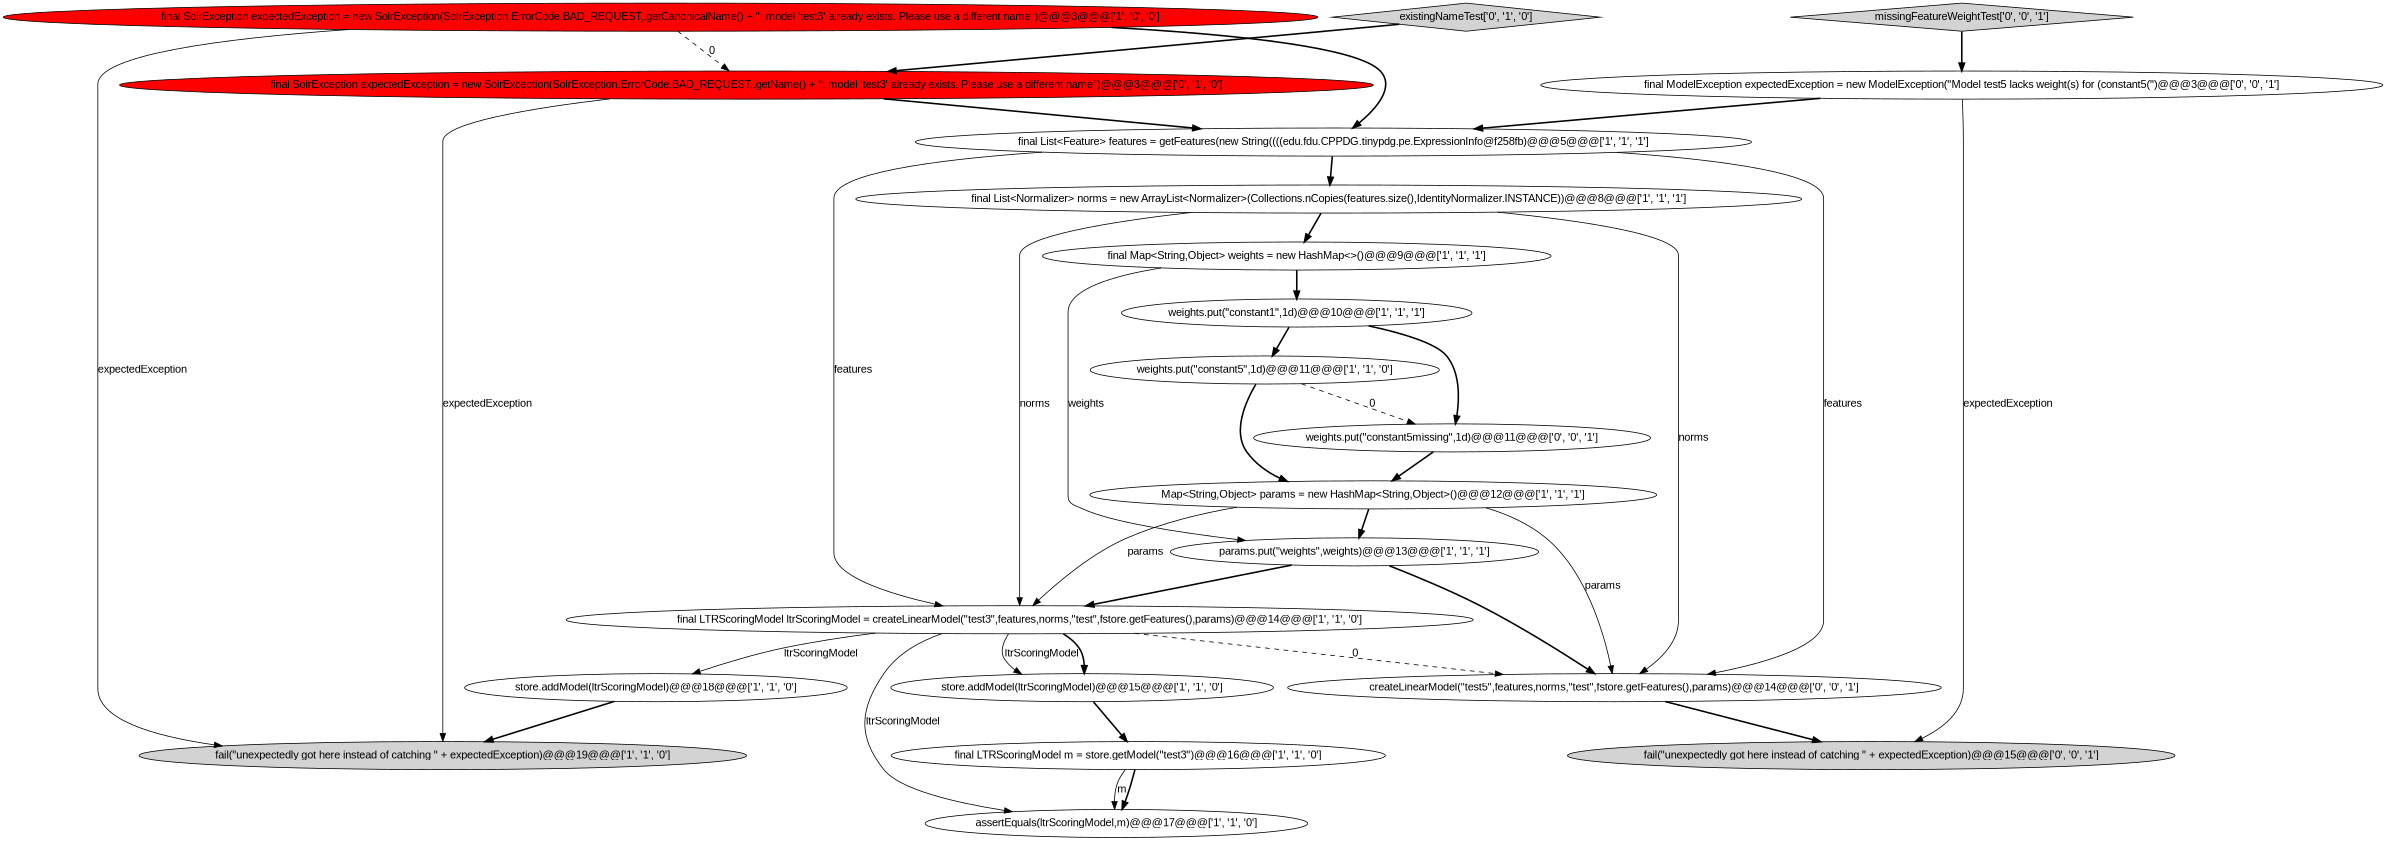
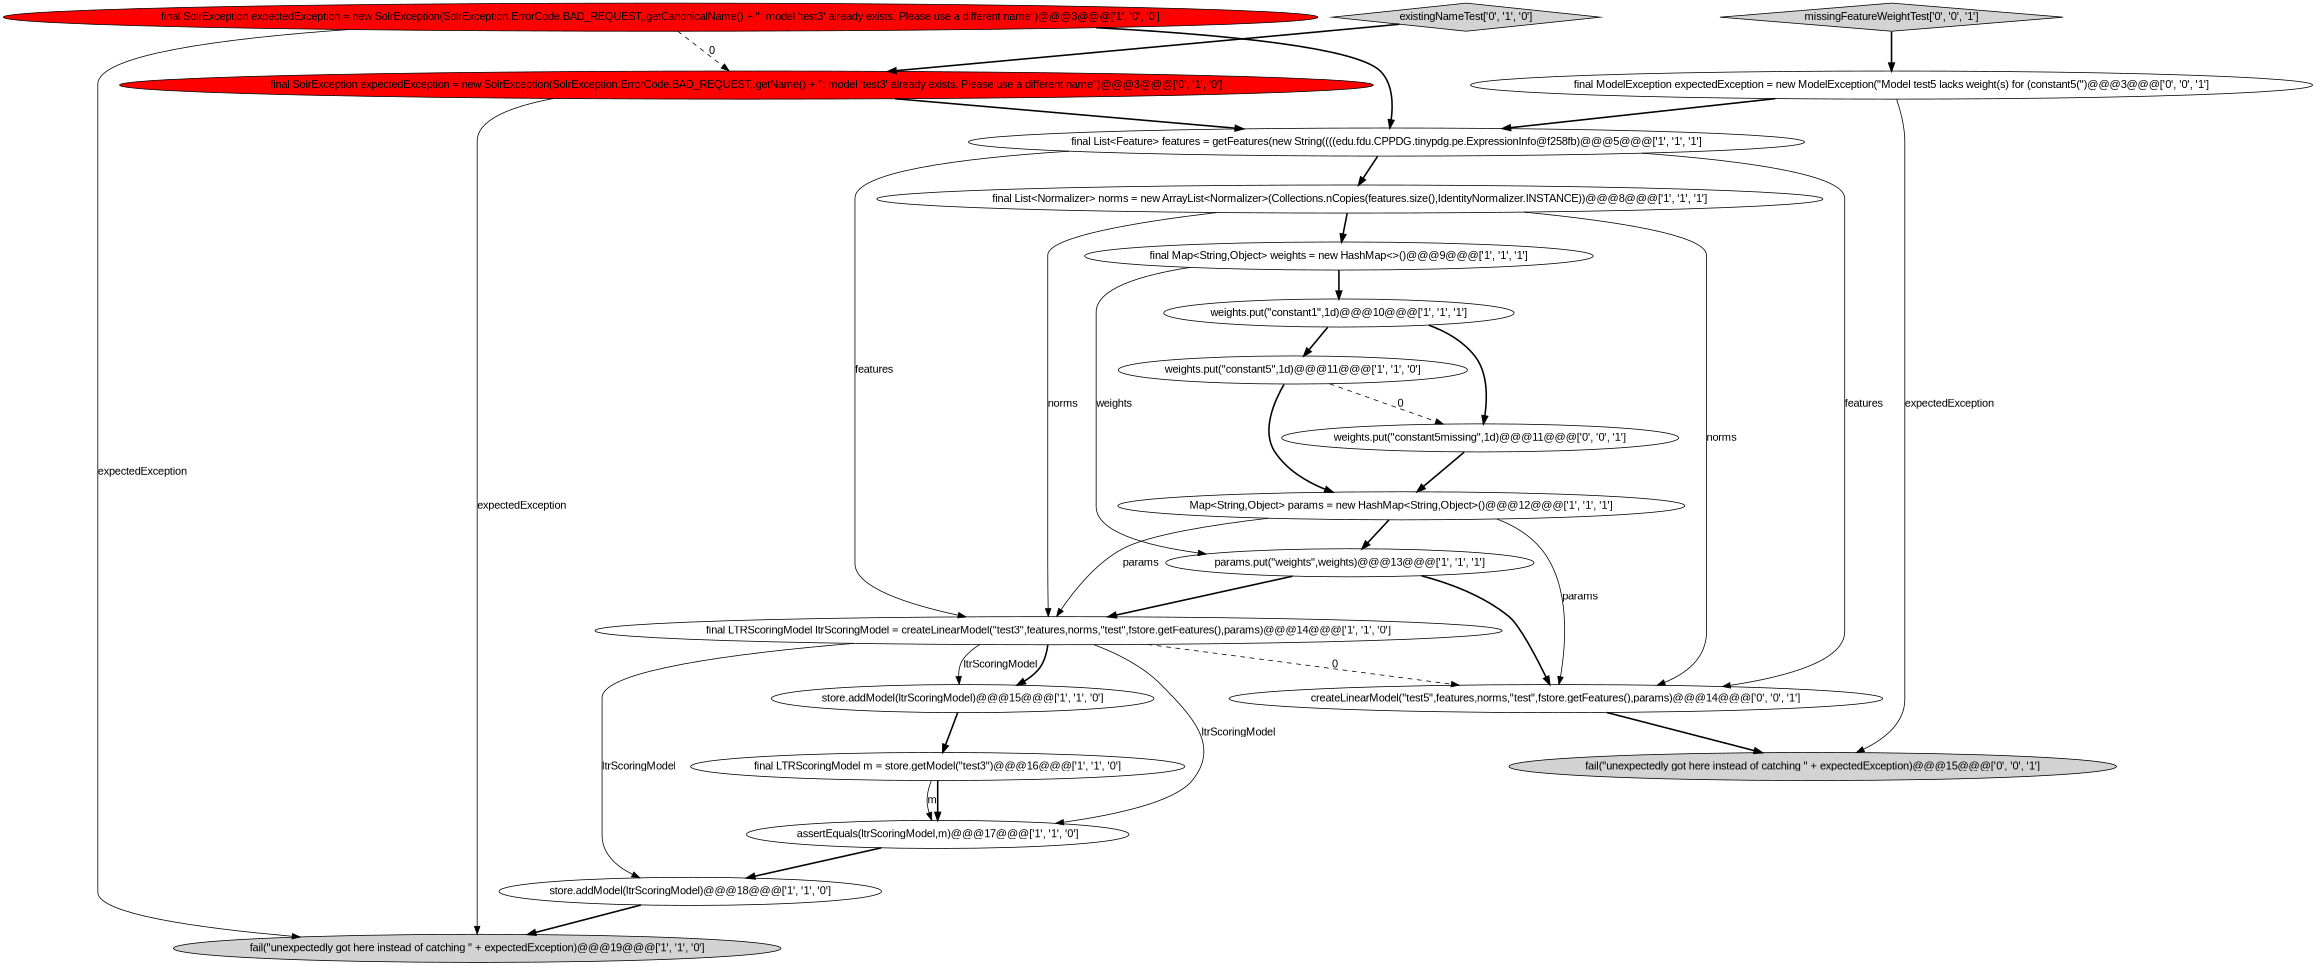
none -> (818, 862)
